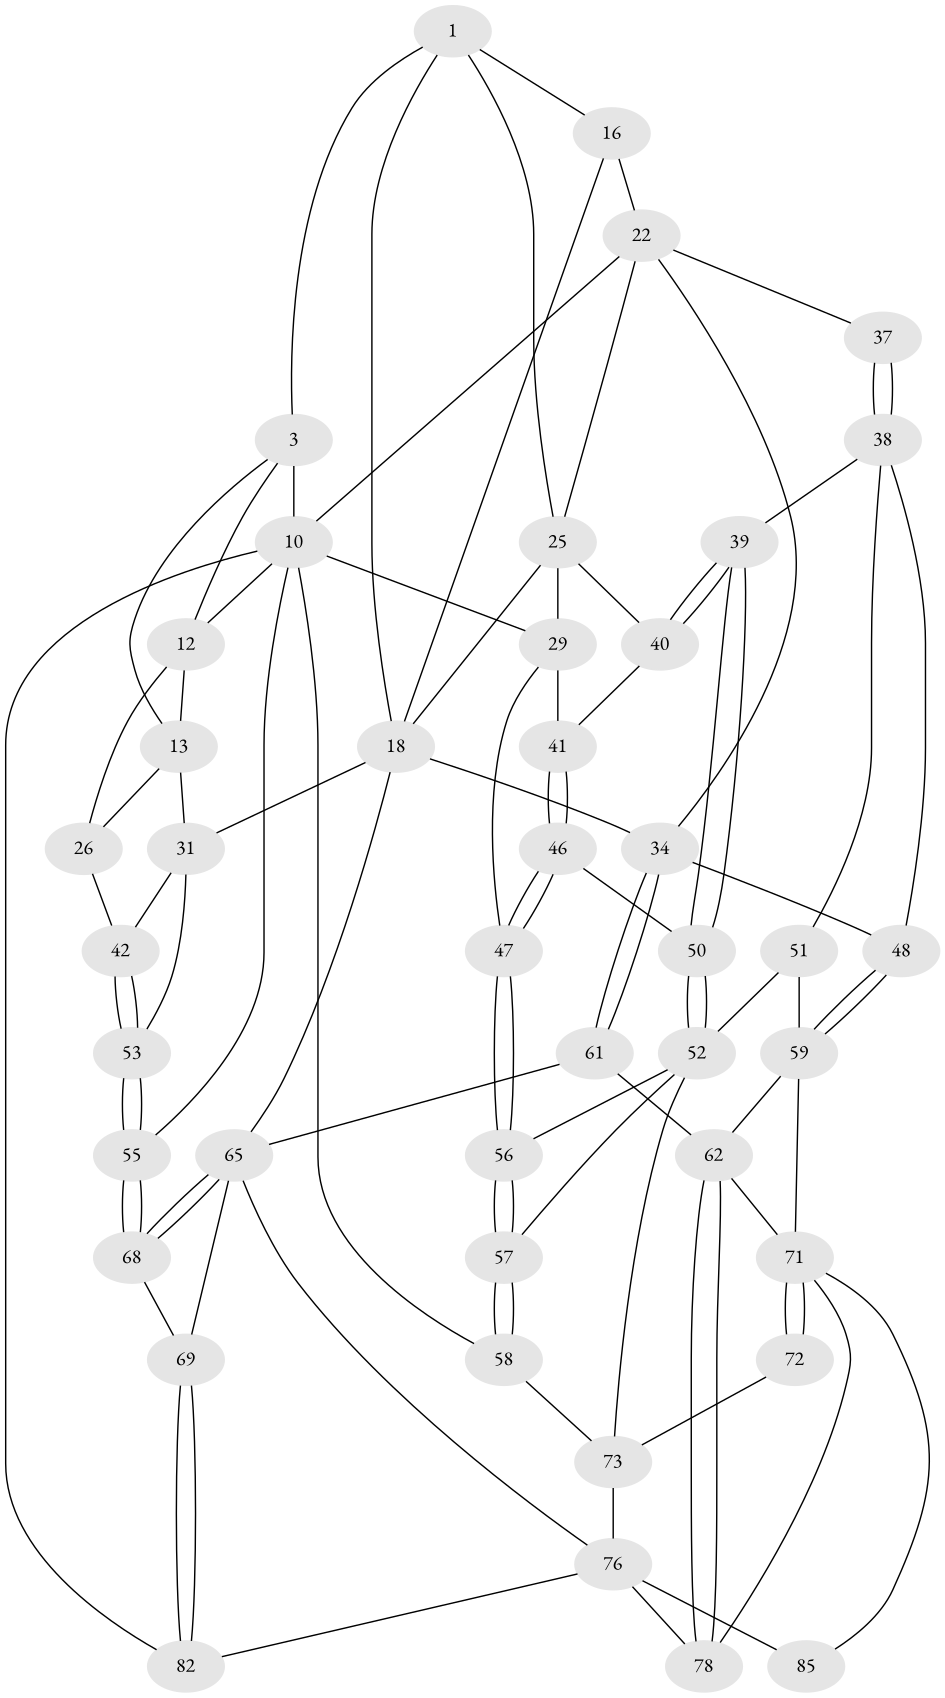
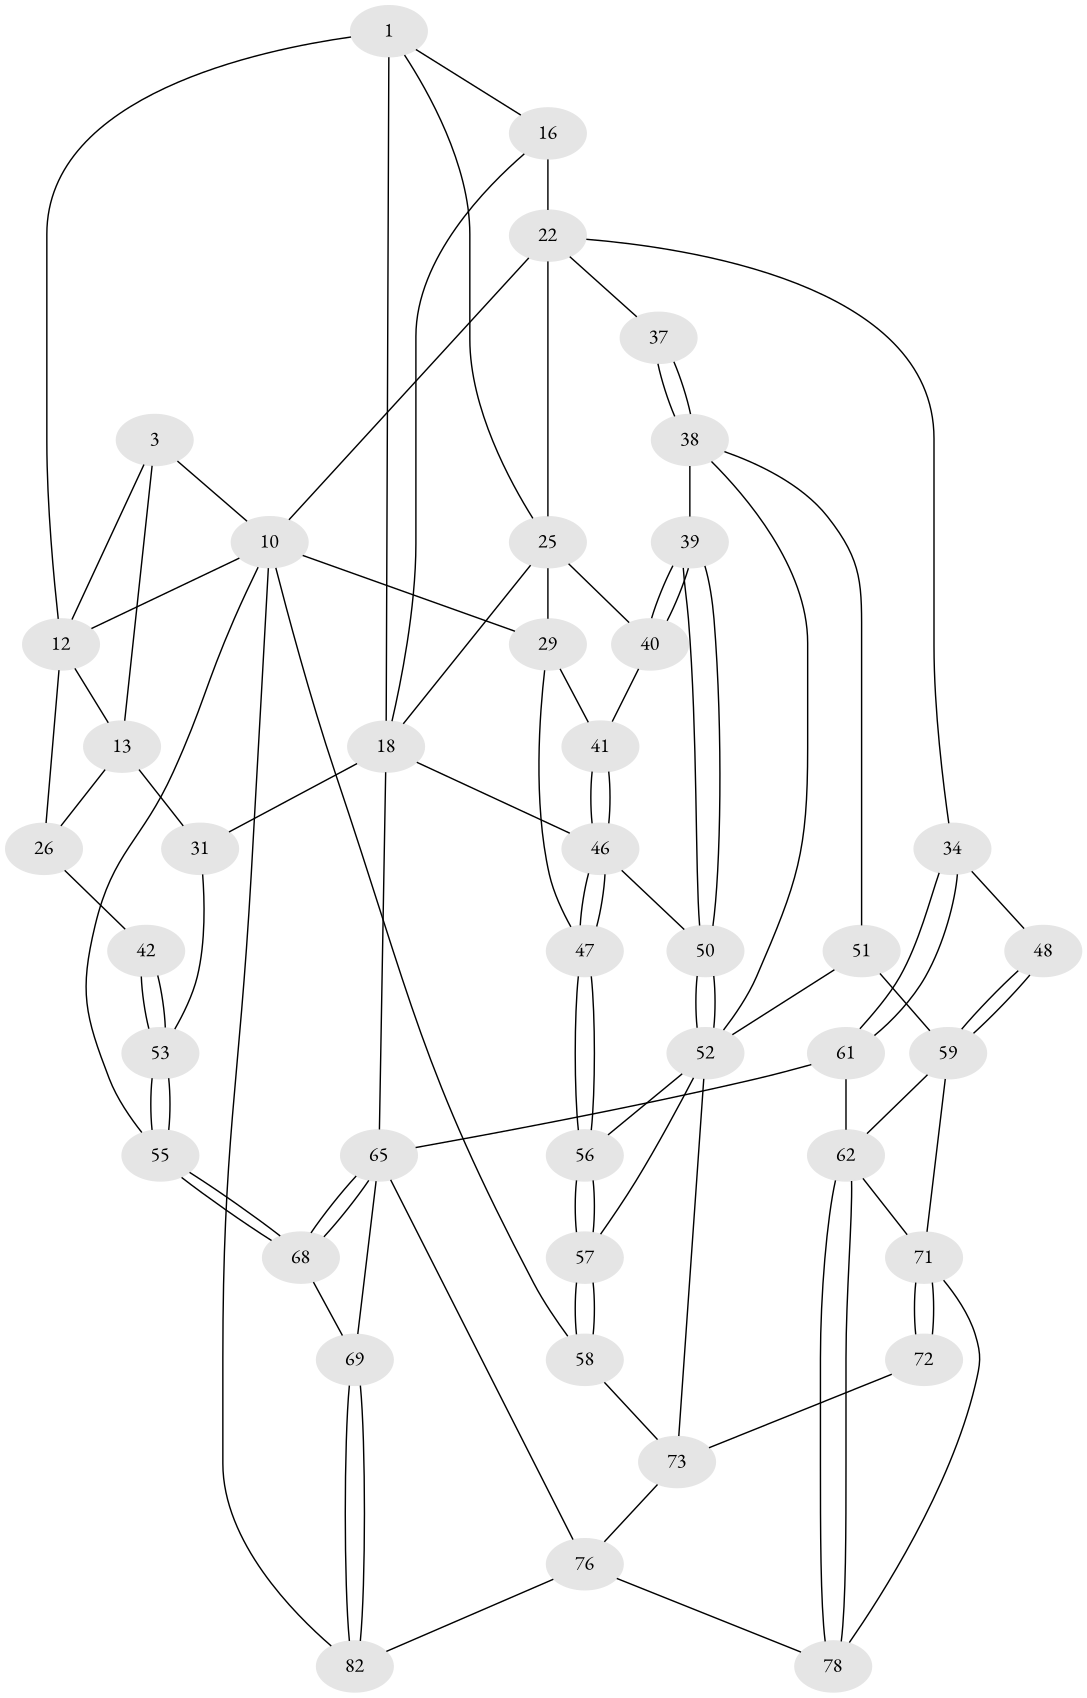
(311, 211) -> (47, 231)
(925, 694) -> (808, 740)
(531, 793) -> (493, 798)
(153, 900) -> none
(806, 1666) -> none
